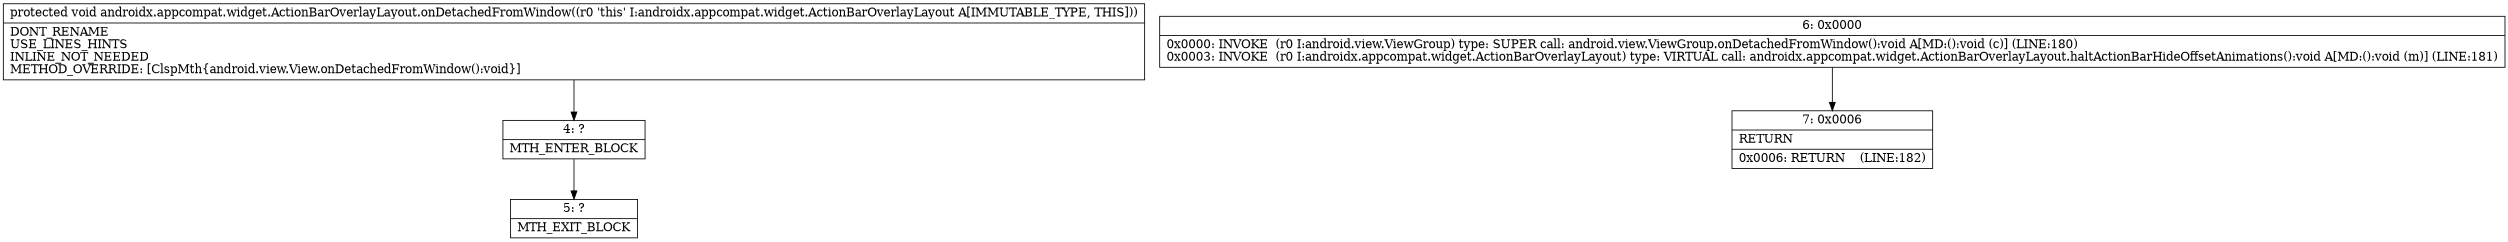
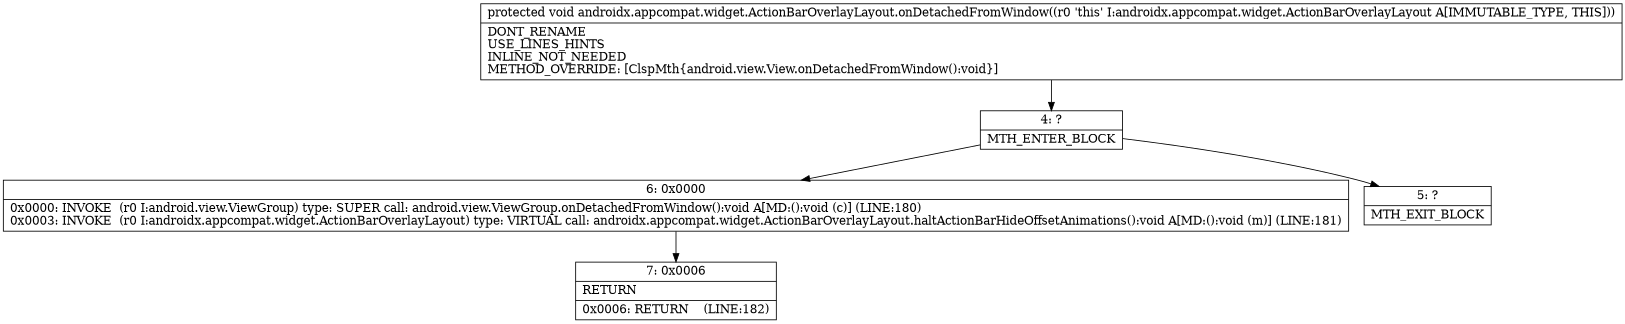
none -> (895, 162)
